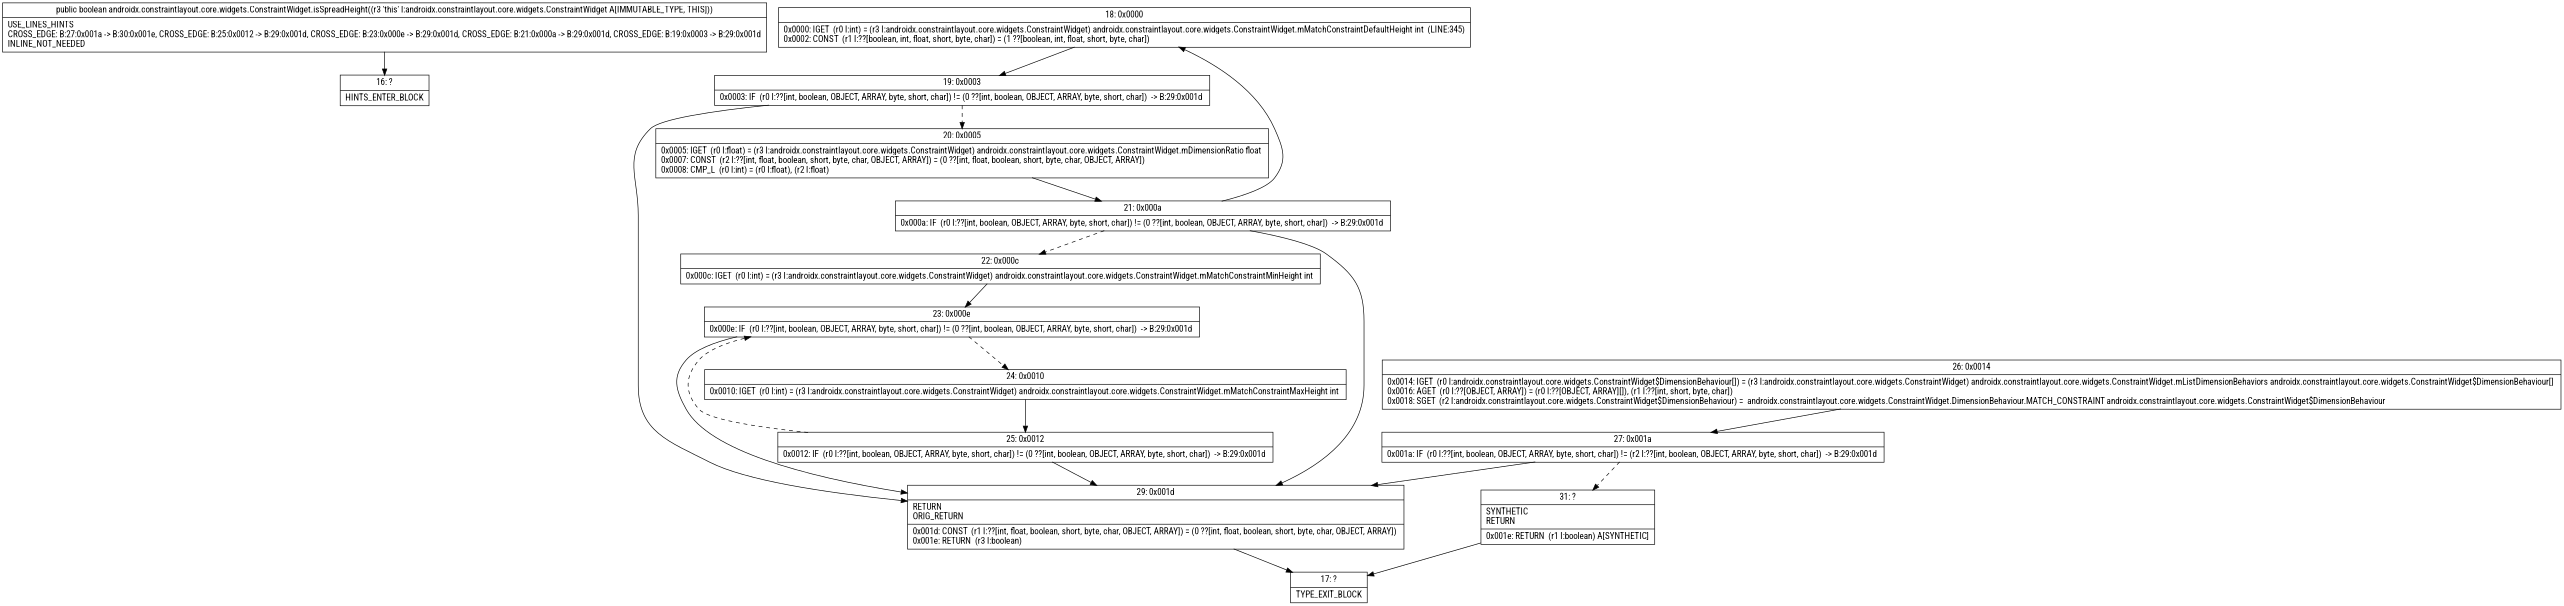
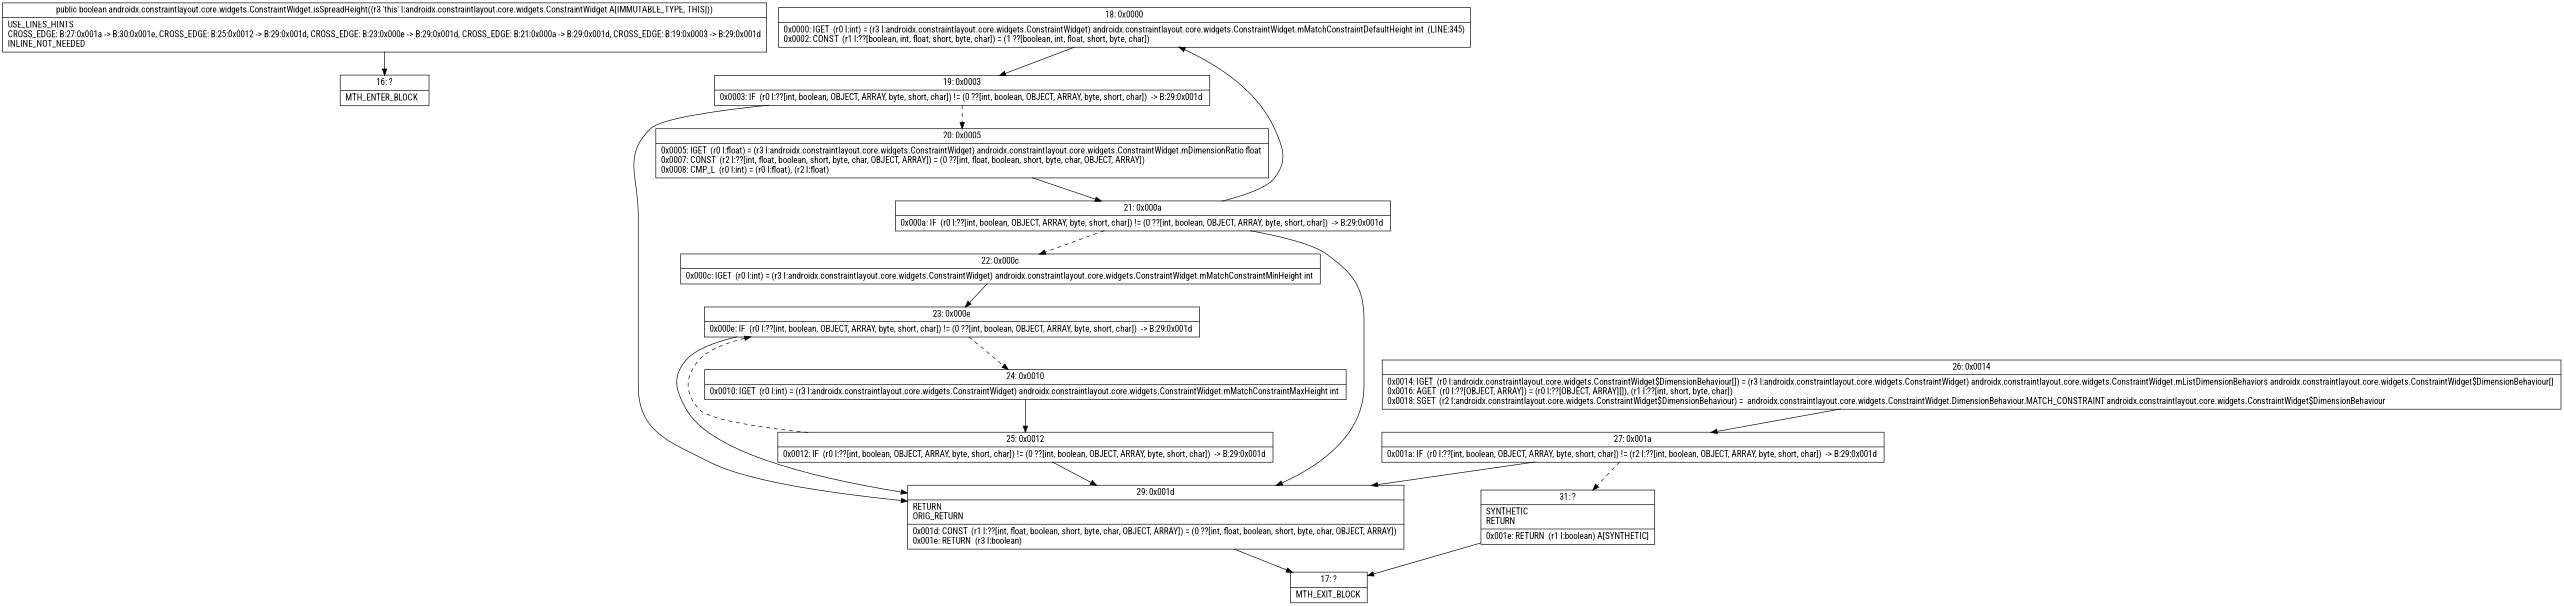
(385, 98) -> (382, 98)
(1329, 595) -> (1328, 595)
